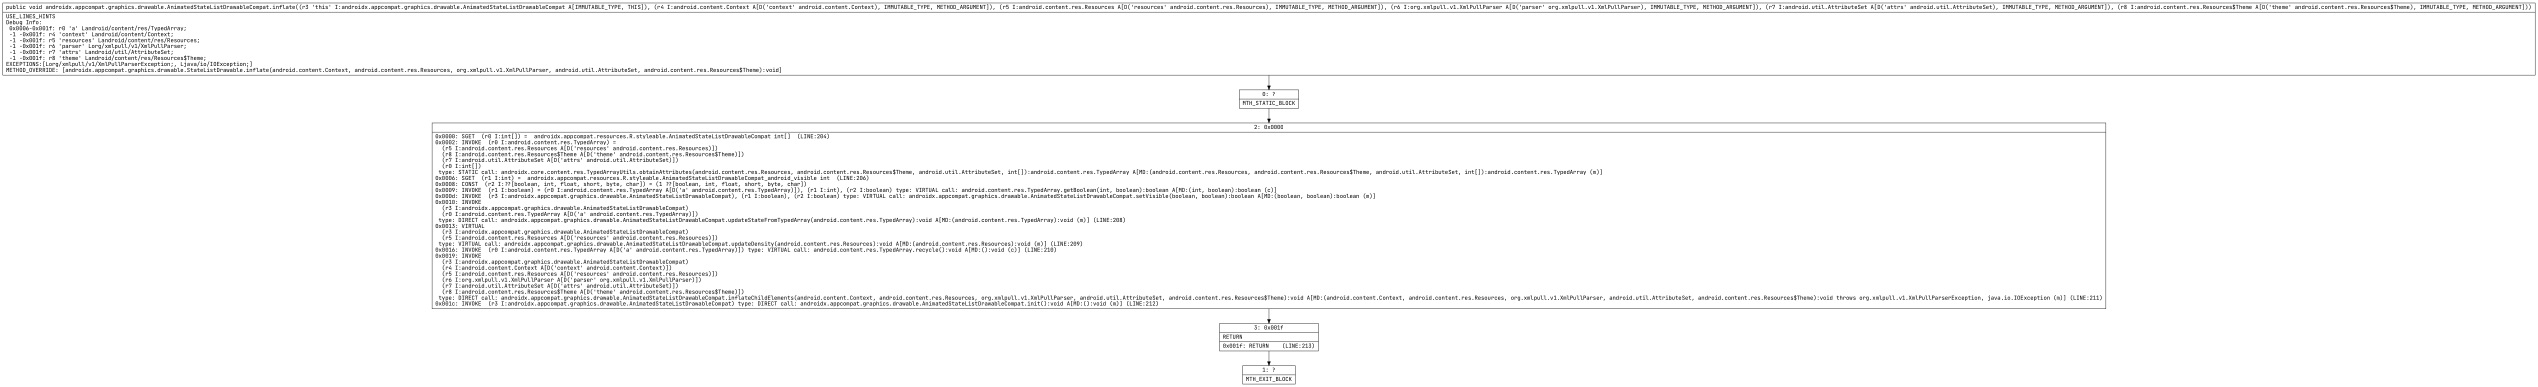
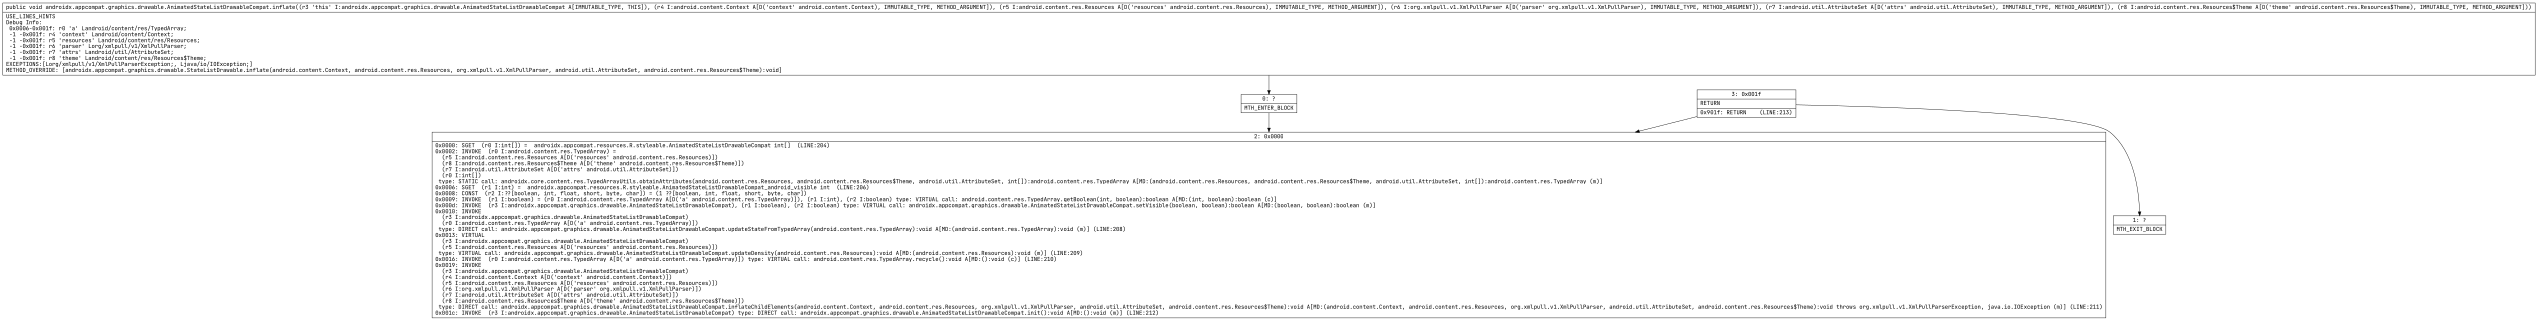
(1269, 103) -> (1269, 108)
(1269, 314) -> (1668, 124)
(1269, 346) -> (1747, 113)
